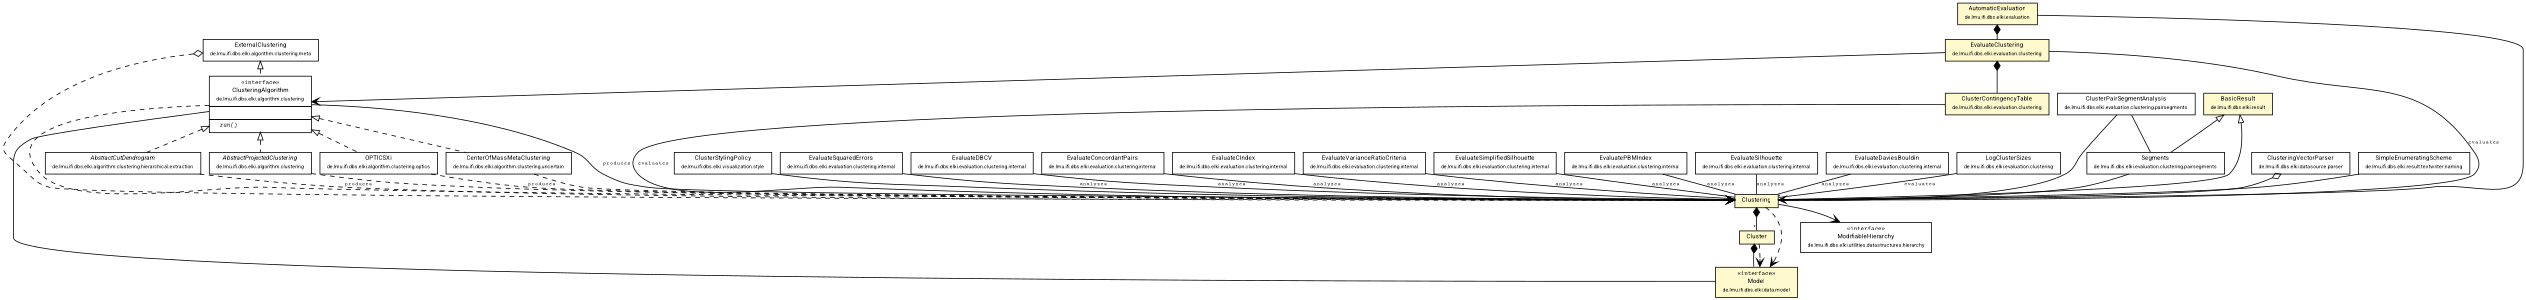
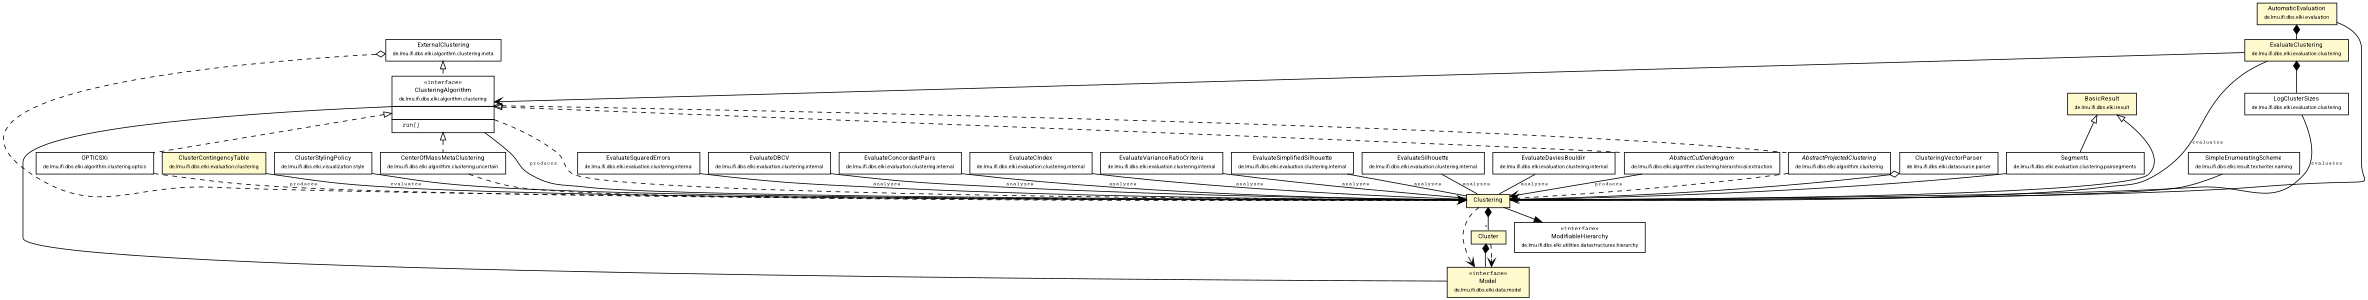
(1997, 82) -> (2297, 82)
(2126, 104) -> none
(1626, 163) -> none
(1130, 197) -> (963, 200)
(963, 198) -> (1580, 185)
(1806, 210) -> (1519, 213)
